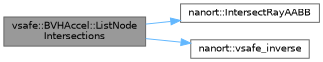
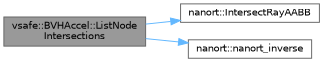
(250, 49) -> (250, 49)
